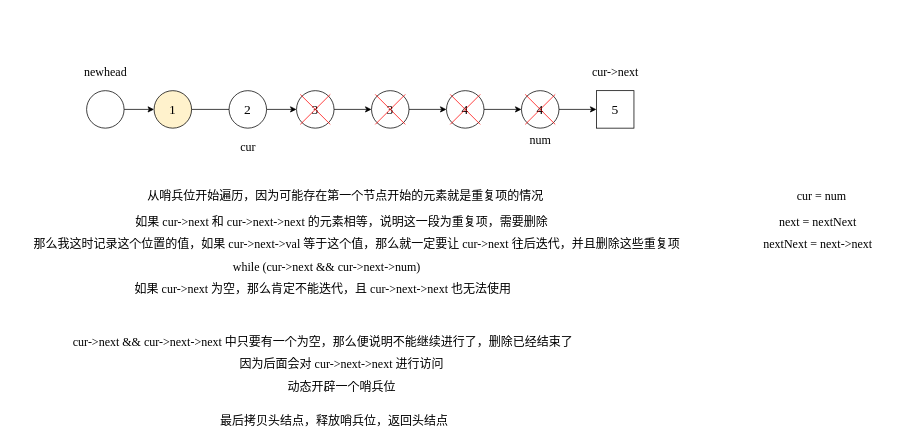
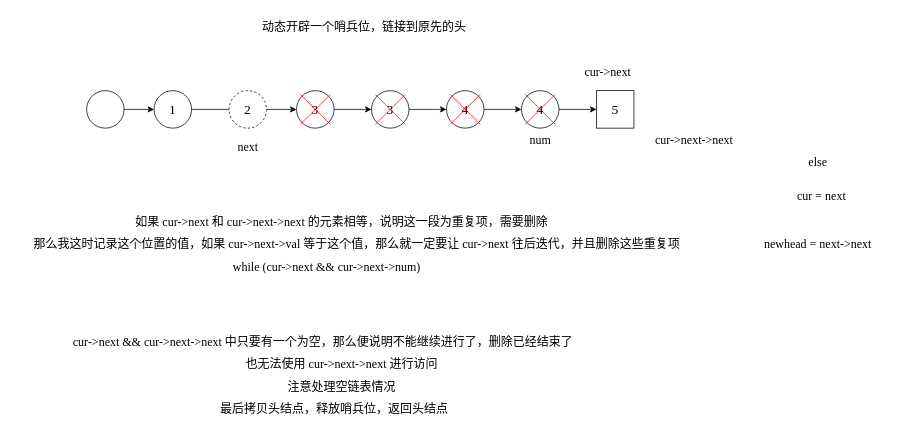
none -> (364, 27)
(105, 72) -> none
(615, 72) -> (608, 72)
(173, 109) -> (173, 109)
(248, 109) -> (248, 109)
none -> (694, 139)
(248, 147) -> (248, 147)
none -> (818, 162)
(345, 195) -> none
(822, 195) -> (822, 195)
(818, 222) -> none
(818, 244) -> (818, 244)
(323, 289) -> none
(342, 364) -> (342, 364)
(342, 387) -> (342, 387)
(334, 420) -> (334, 409)
